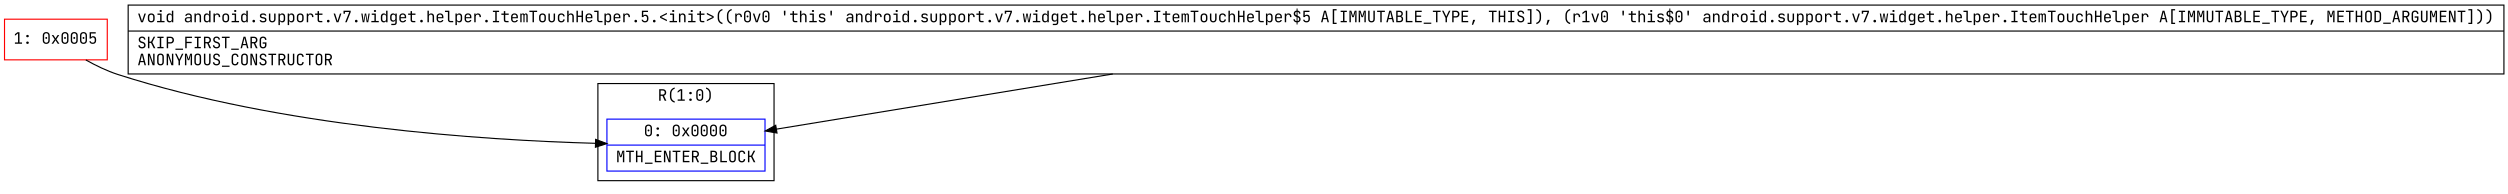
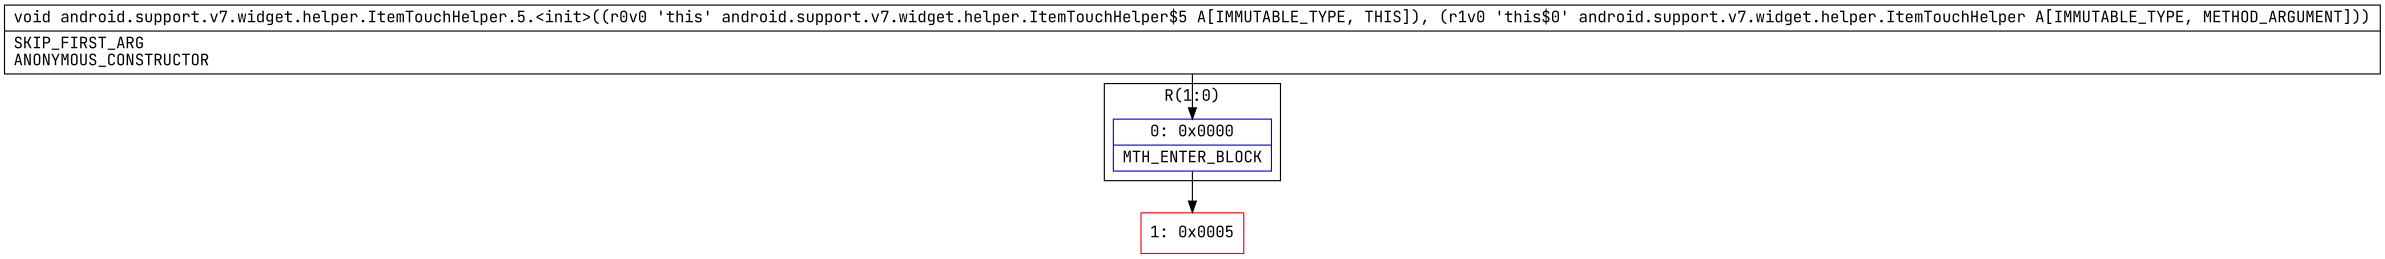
(337, 122) -> (1192, 188)
